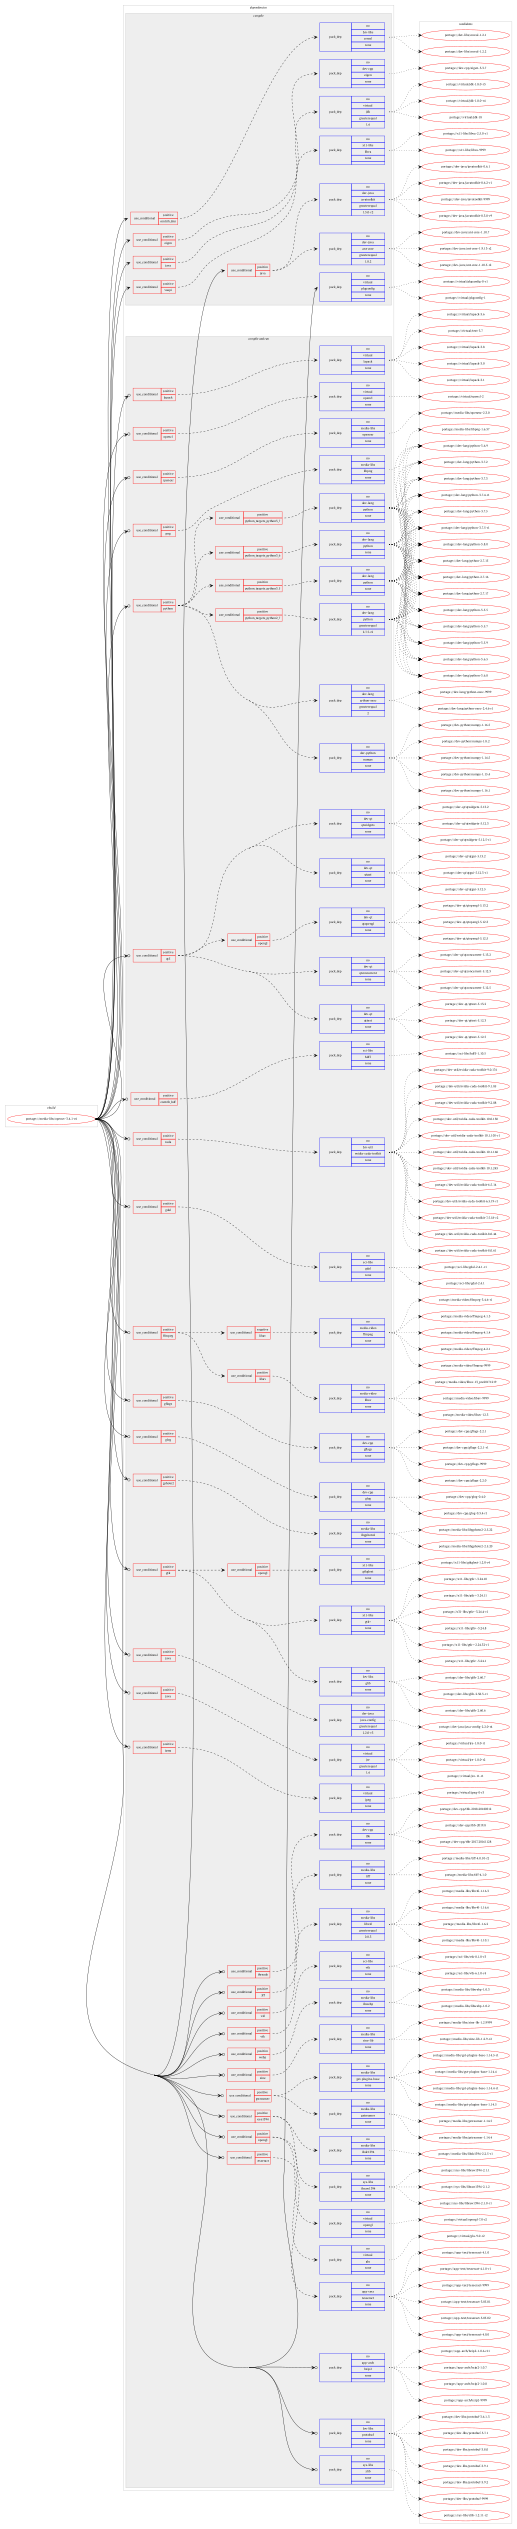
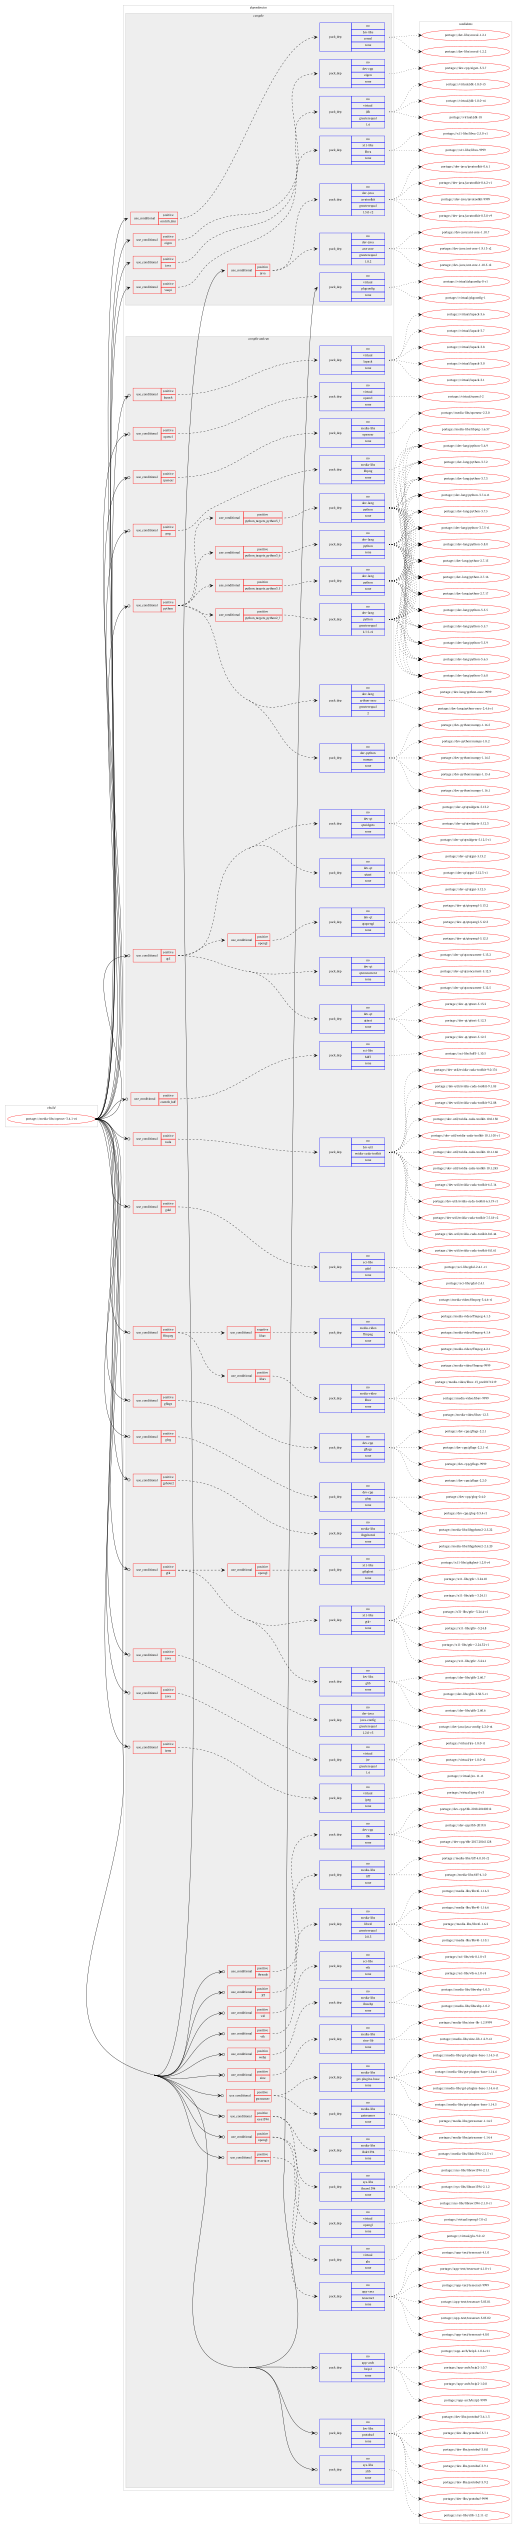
(466, 331) -> (466, 331)
